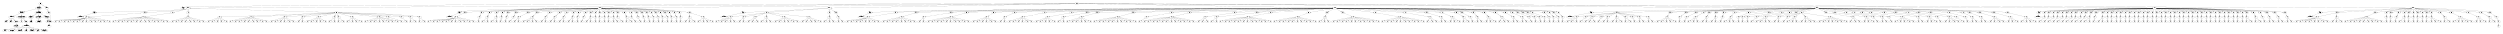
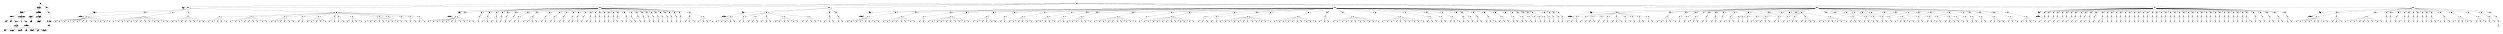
(47, 17) -> none
